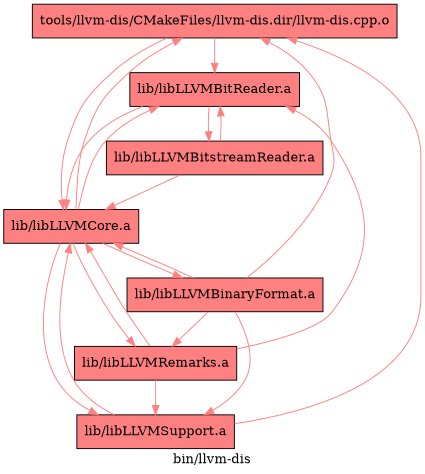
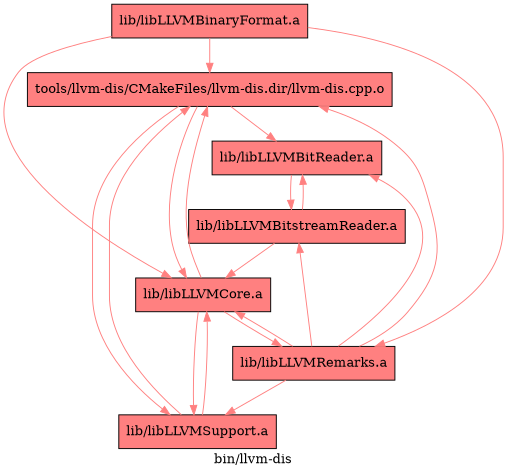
(91, 138) -> none
(99, 149) -> none
none -> (433, 219)
(138, 259) -> none
none -> (306, 300)
(249, 367) -> (93, 253)
